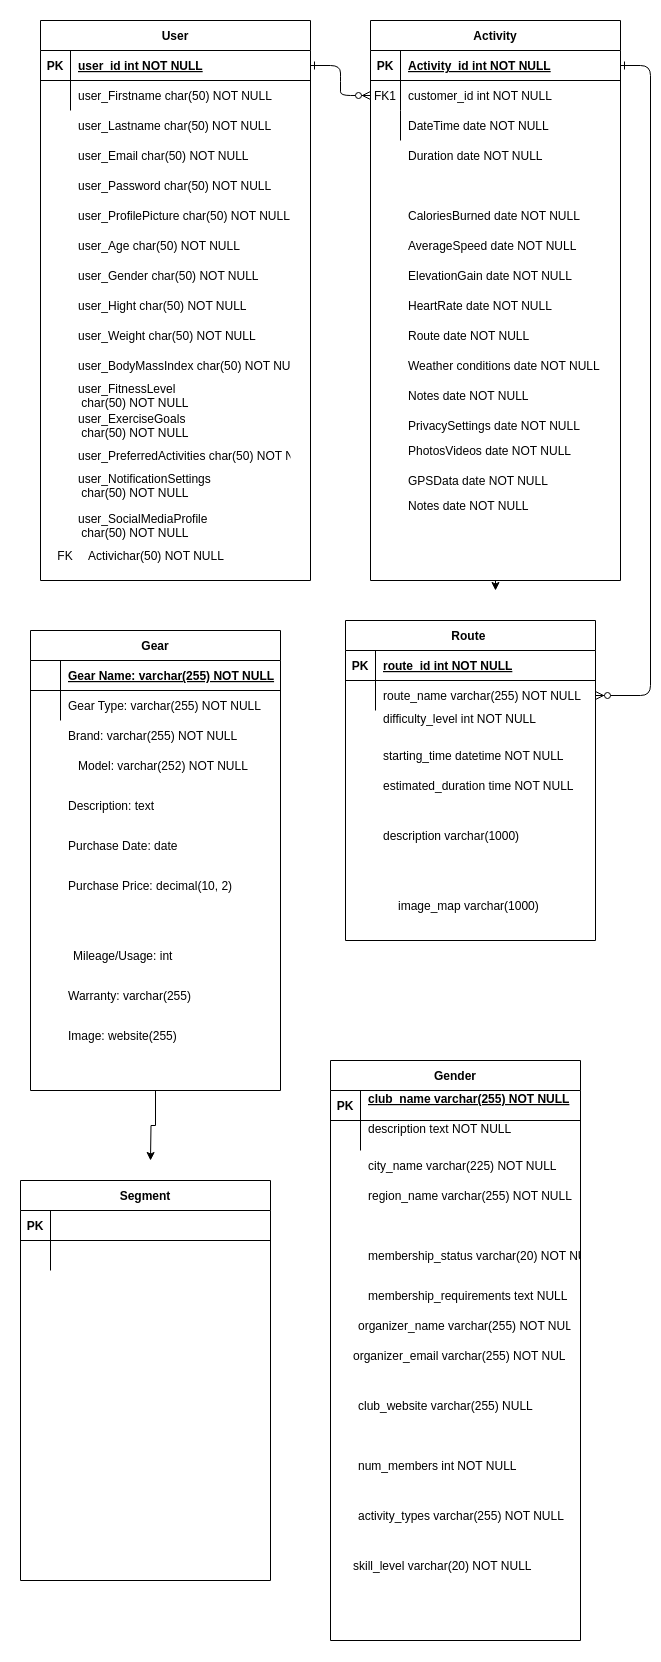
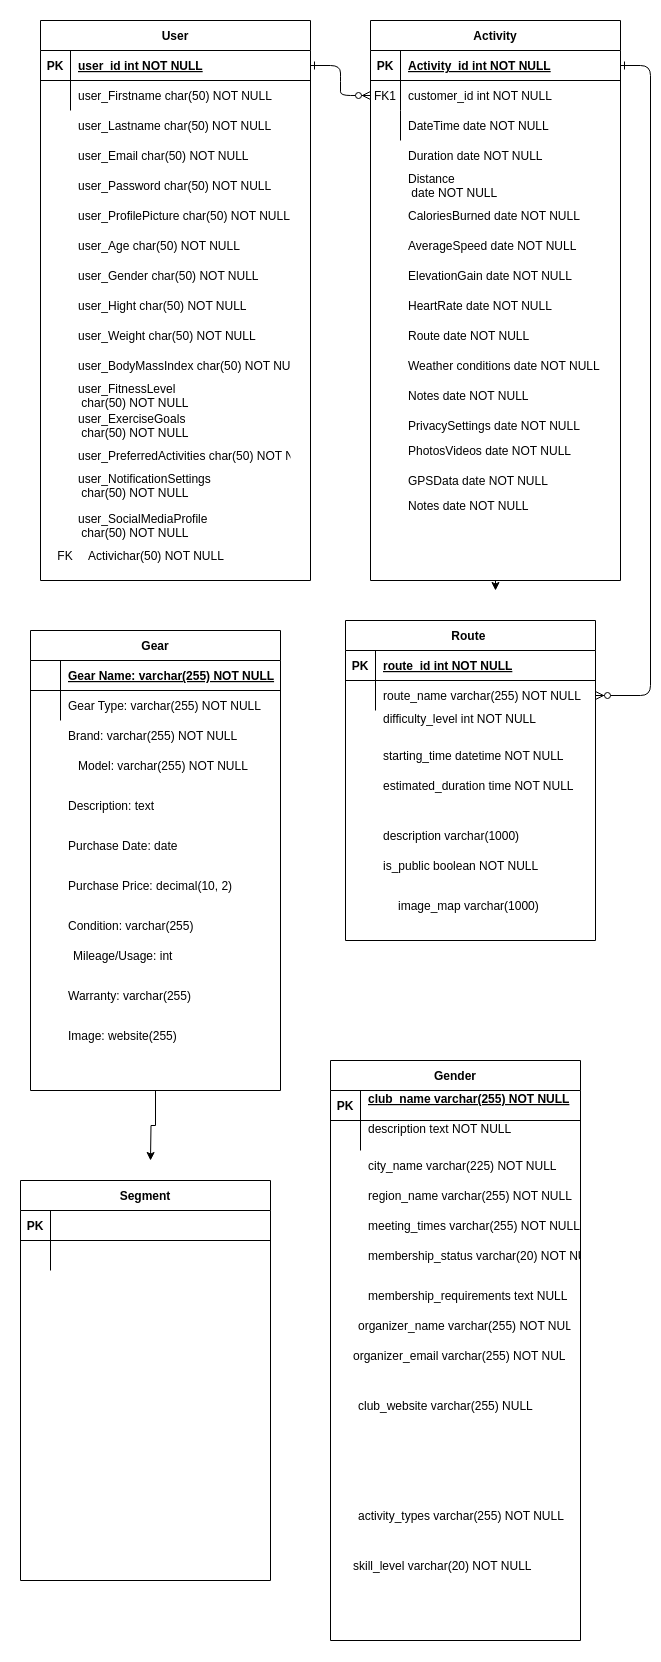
none -> (511, 186)
(164, 766) -> (164, 766)
none -> (486, 866)
none -> (171, 926)
none -> (471, 1226)
(461, 1466) -> none
